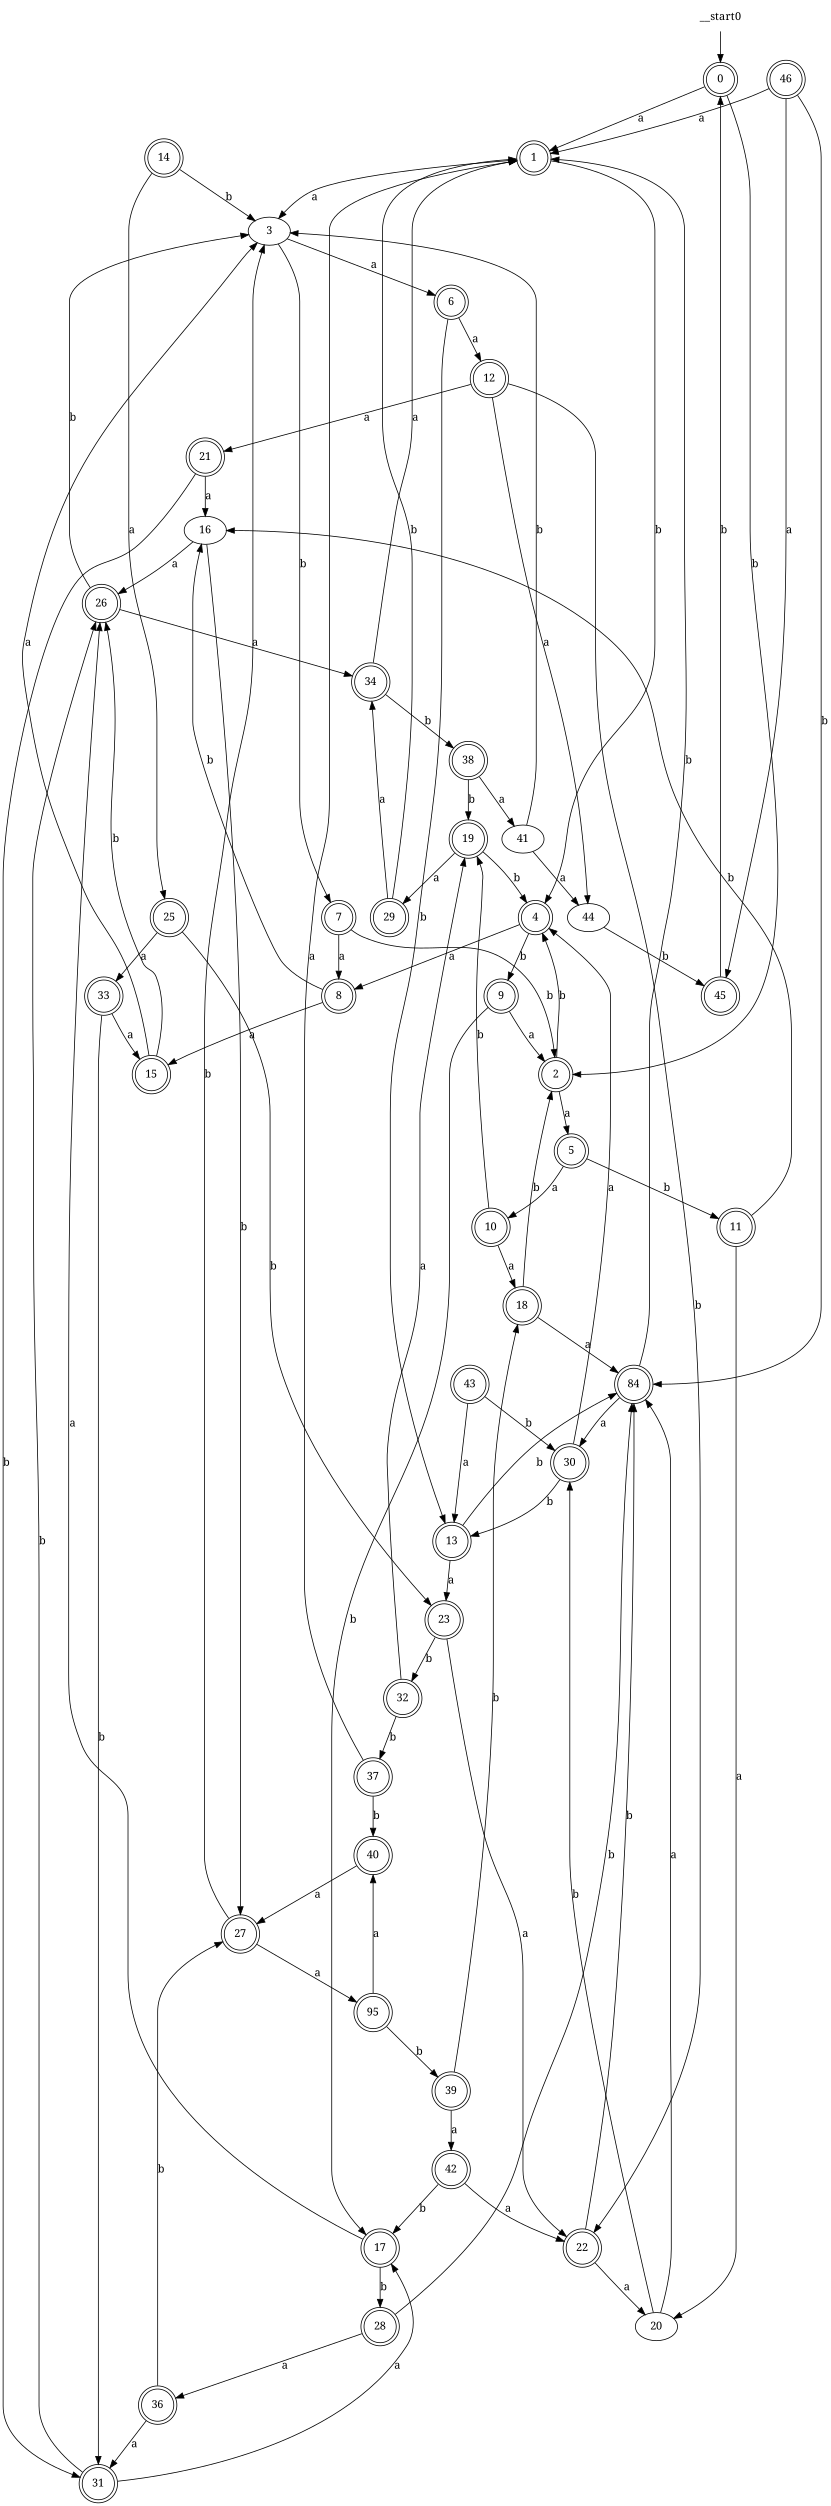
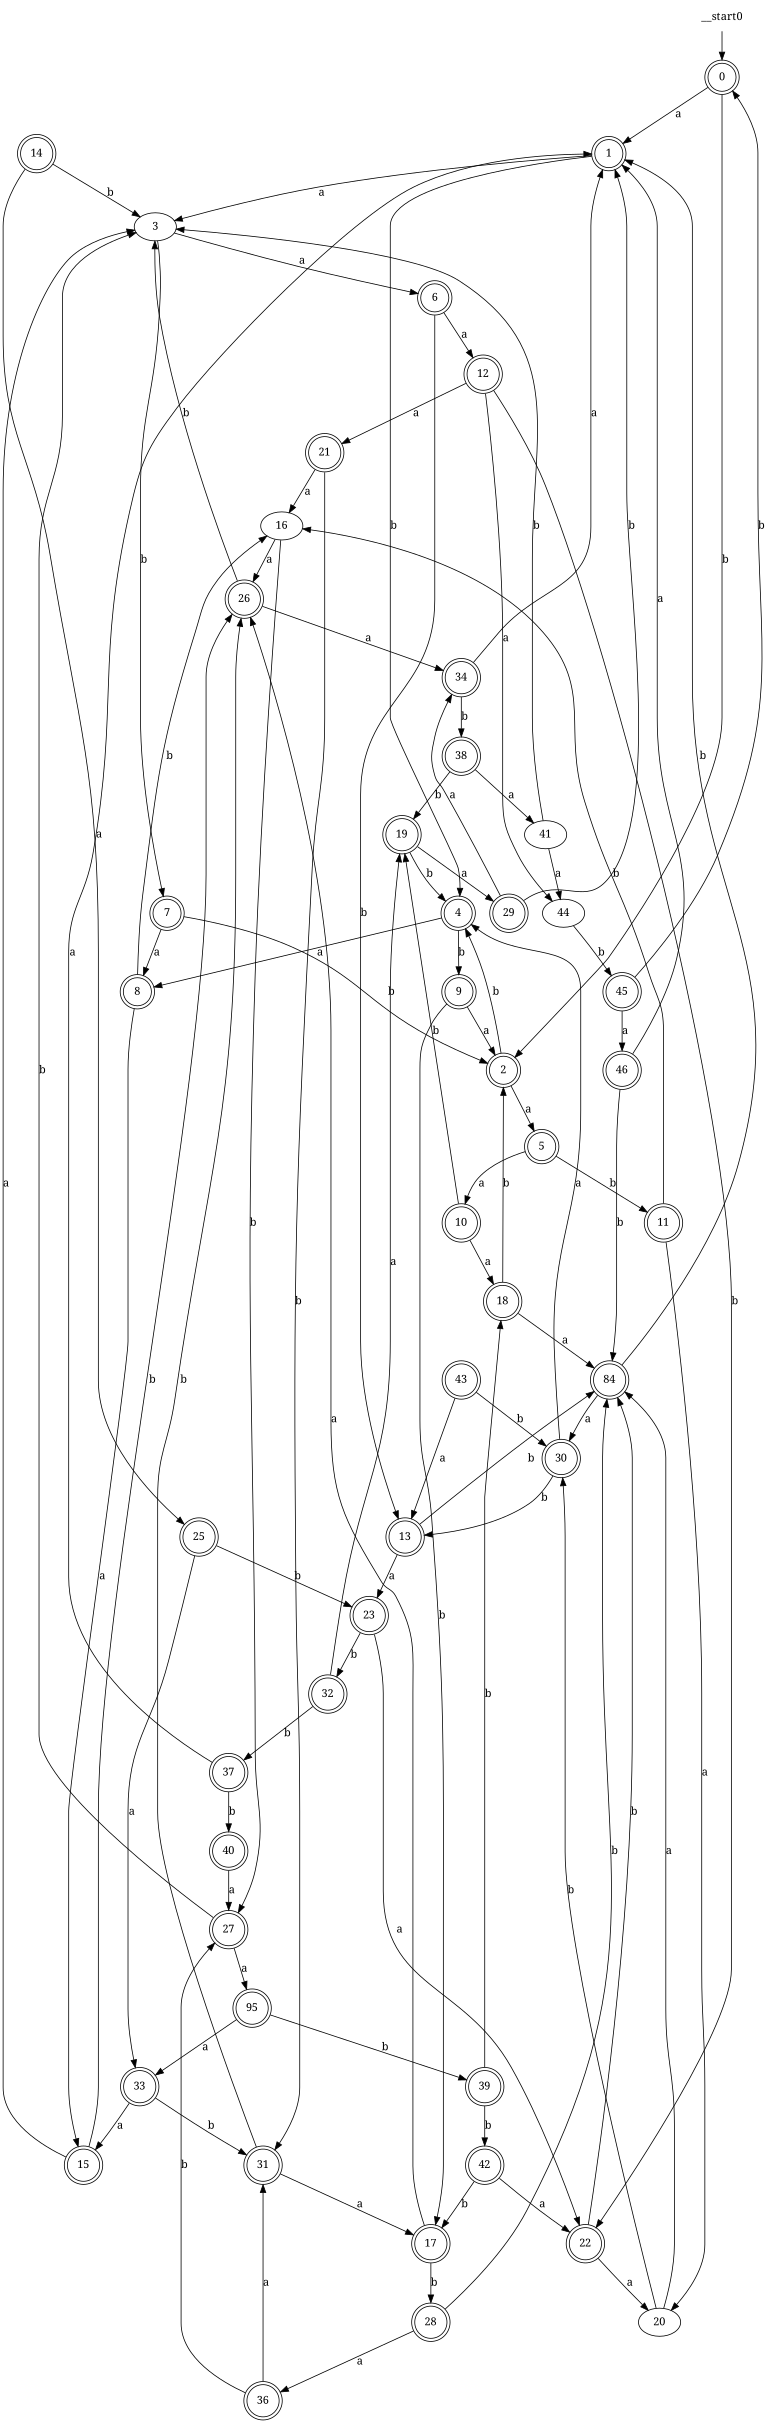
(786, 537) -> (622, 1027)
(373, 1938) -> (199, 2045)
(455, 2130) -> (488, 2126)
